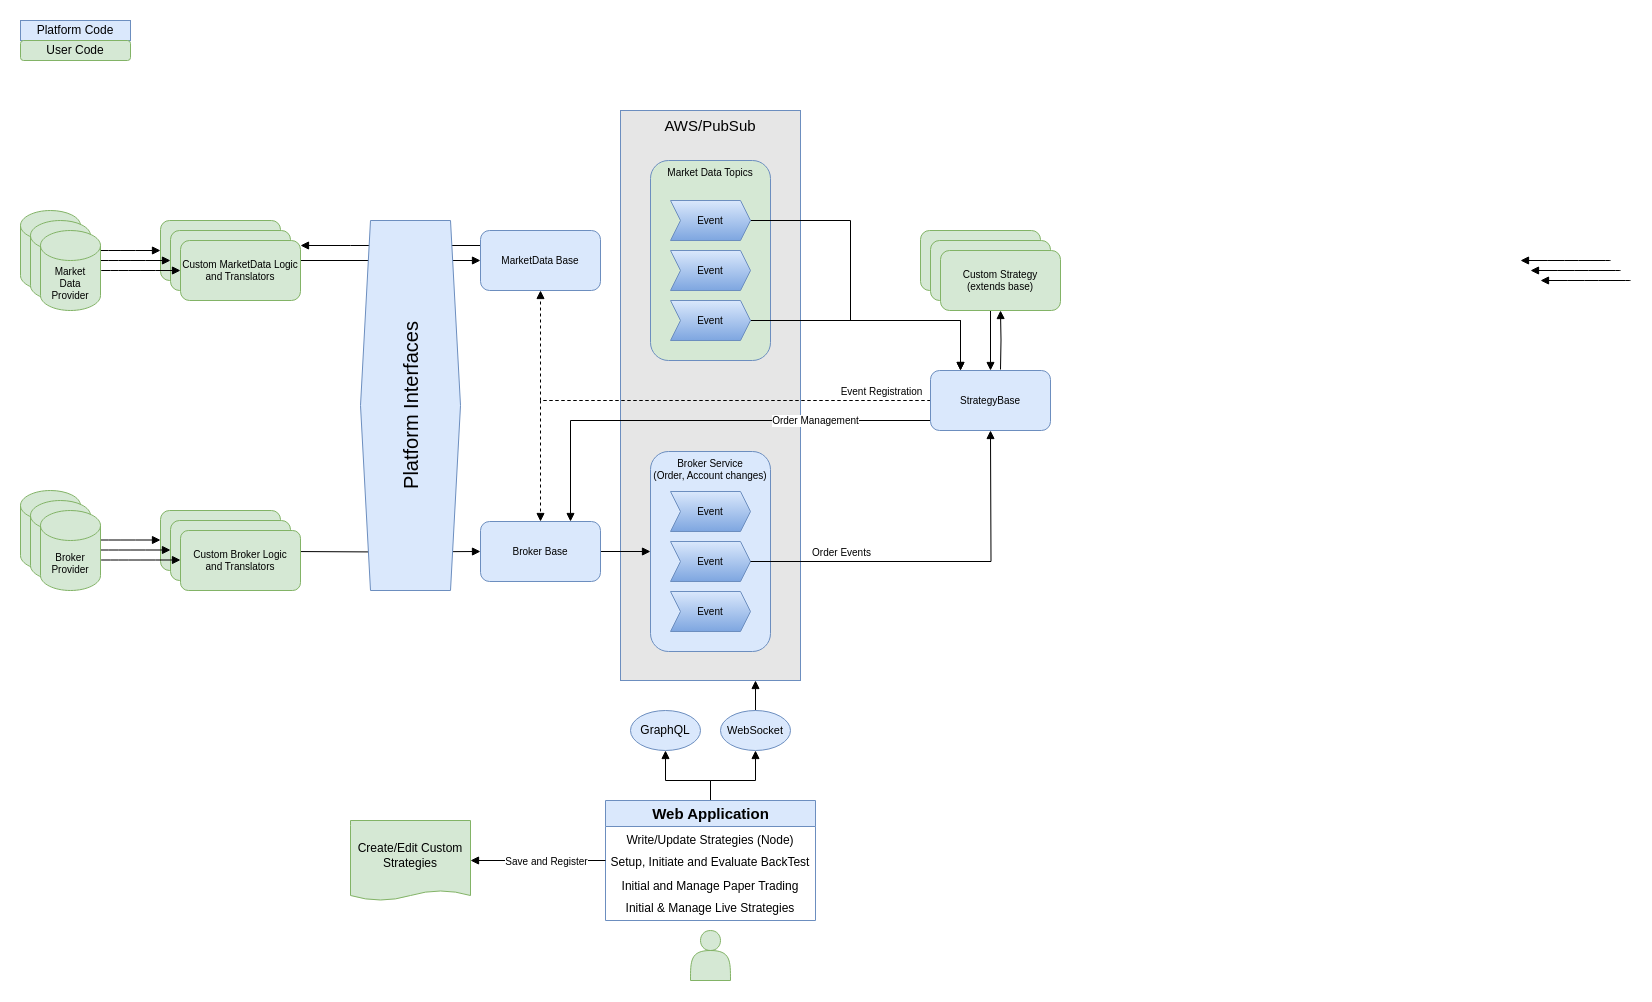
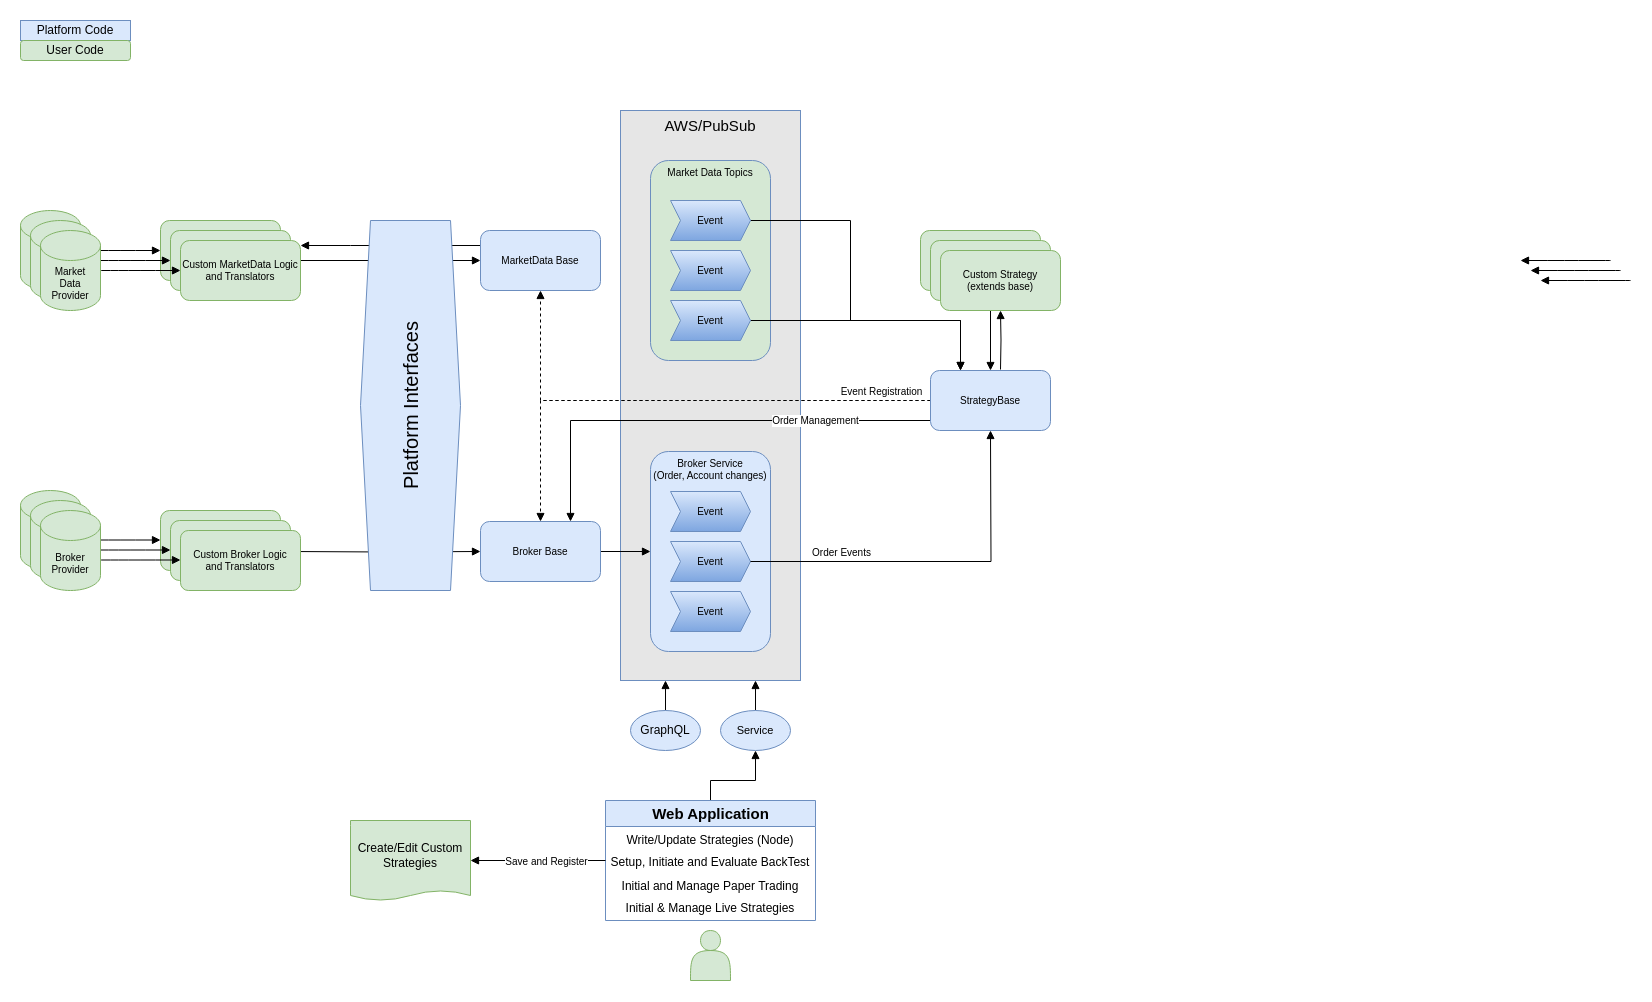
none -> (666, 700)
(756, 731) -> (756, 731)
(677, 781) -> none
